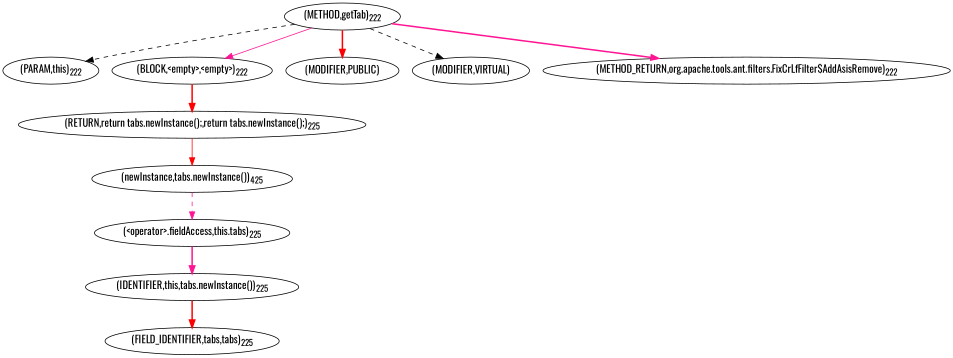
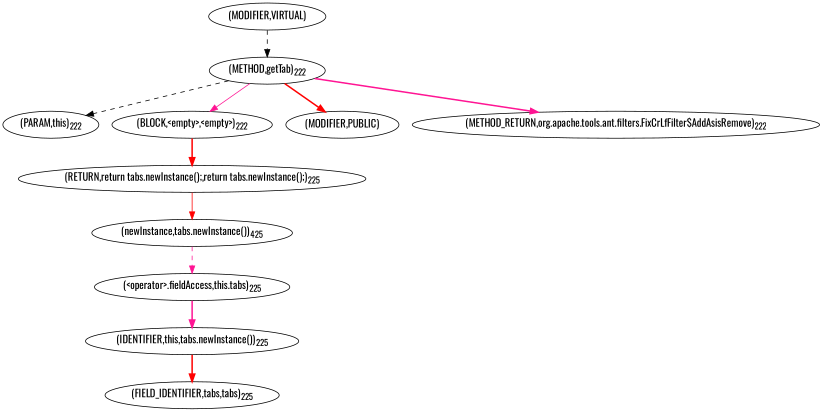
(403, 42) -> (267, 40)
